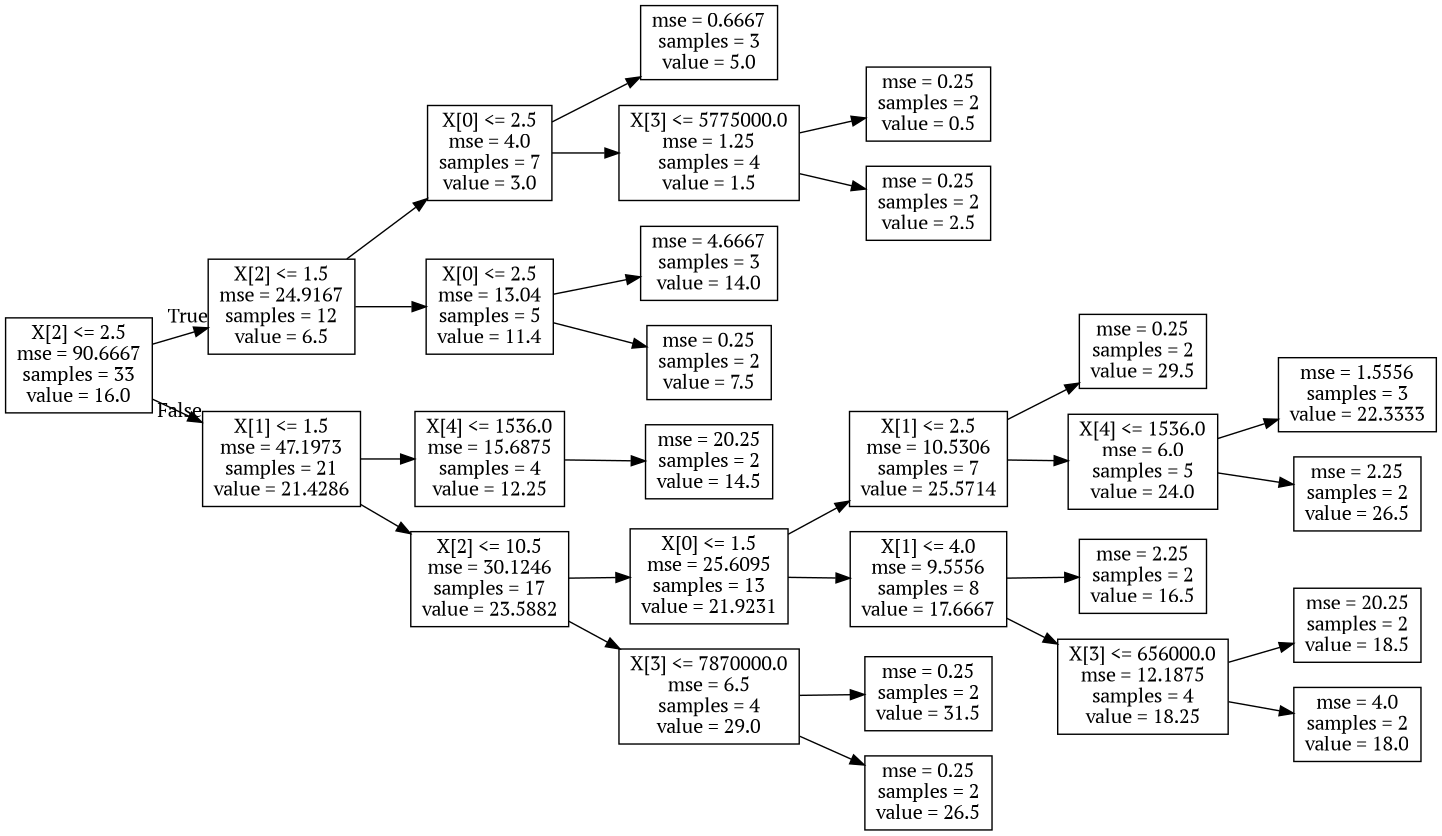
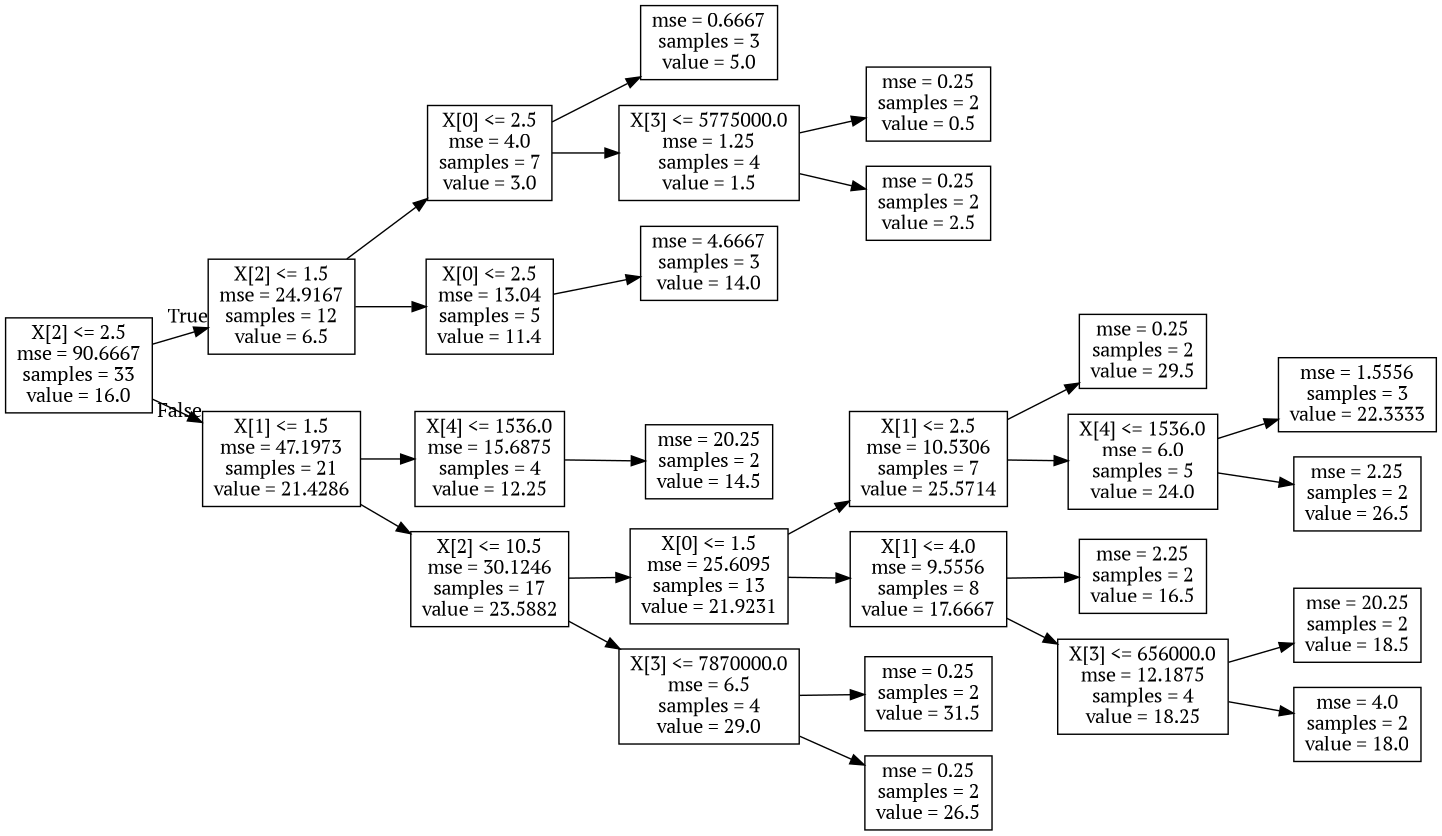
(709, 363) -> none
